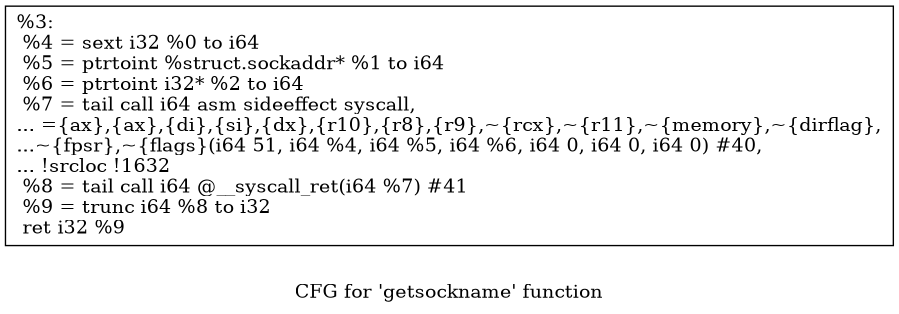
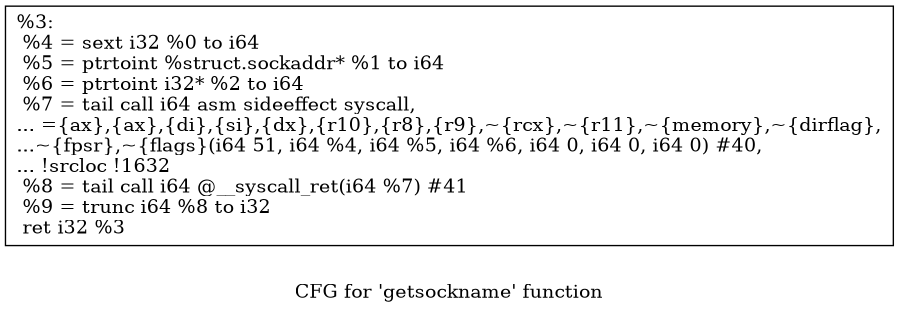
(71, 228) -> (71, 228)
